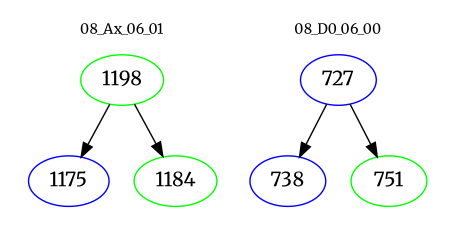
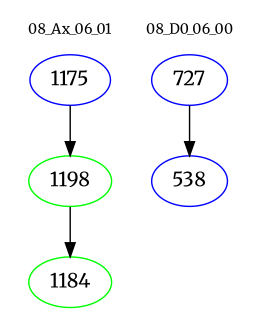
(99, 124) -> (70, 124)
(288, 181) -> (190, 181)
(389, 181) -> none
